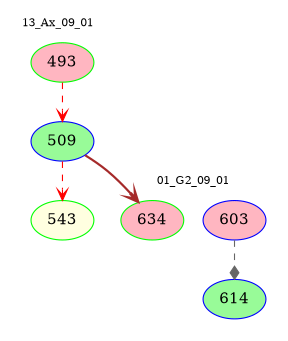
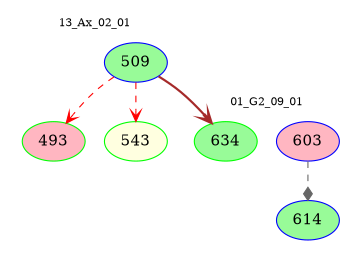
(58, 24) -> (95, 24)
(62, 97) -> (92, 94)
(152, 220) -> (226, 141)
